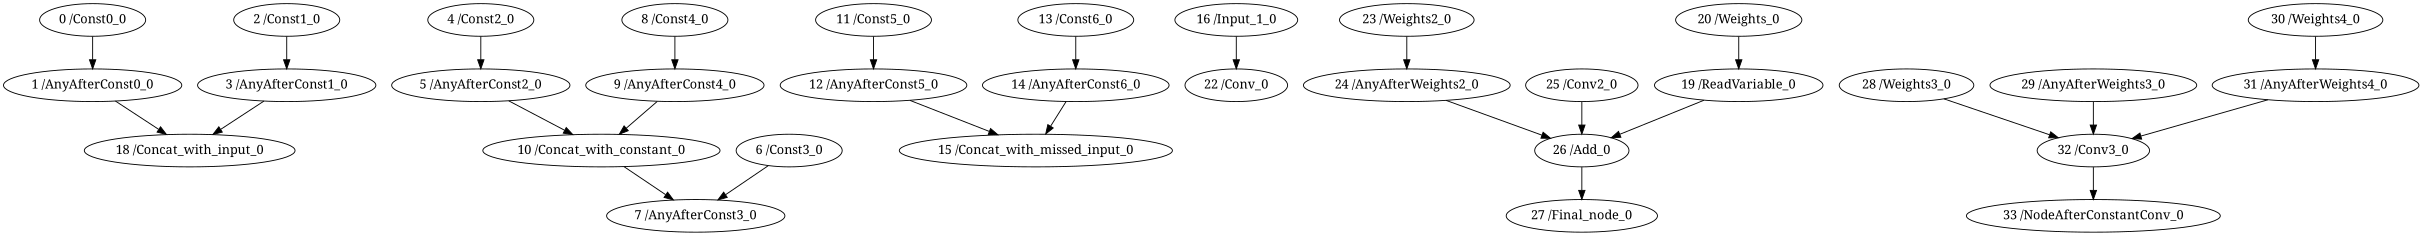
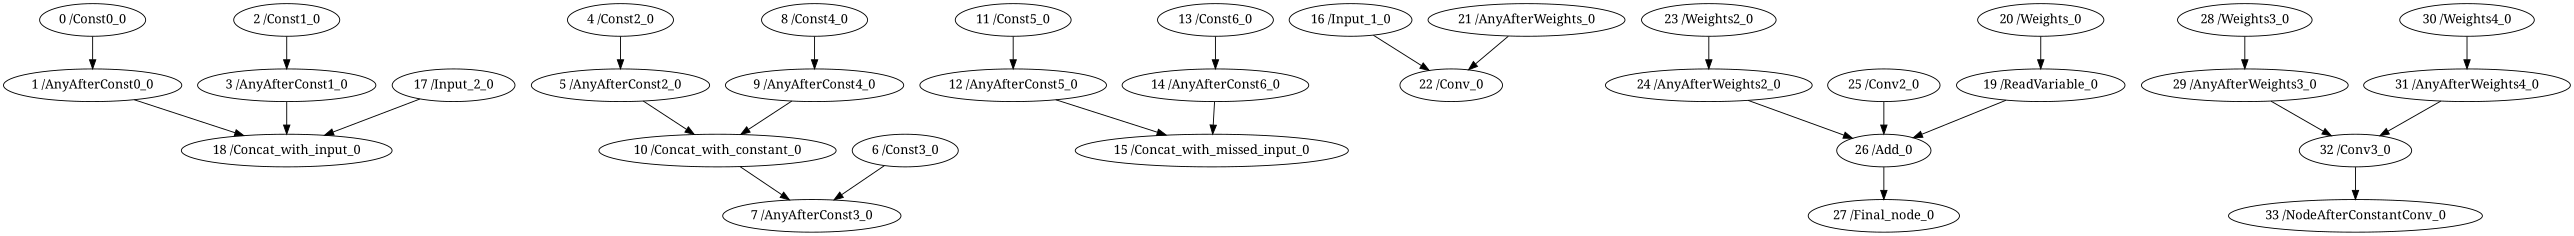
none -> (1526, 20)
none -> (454, 85)
(1997, 117) -> (2245, 48)
